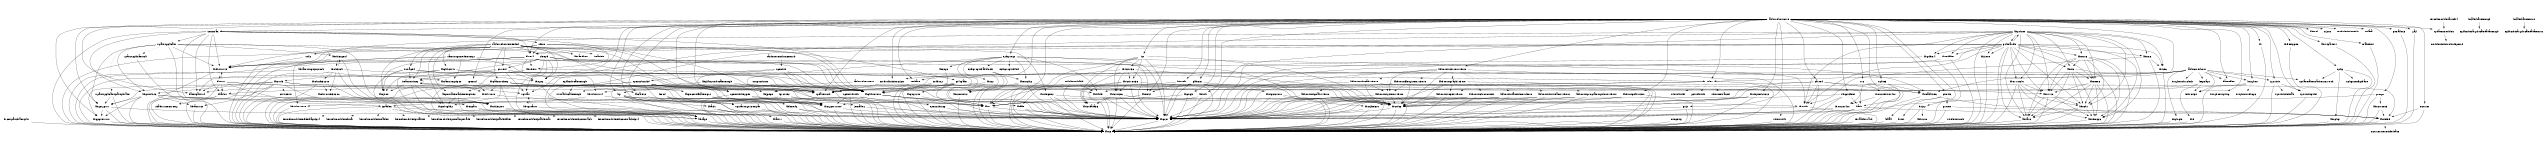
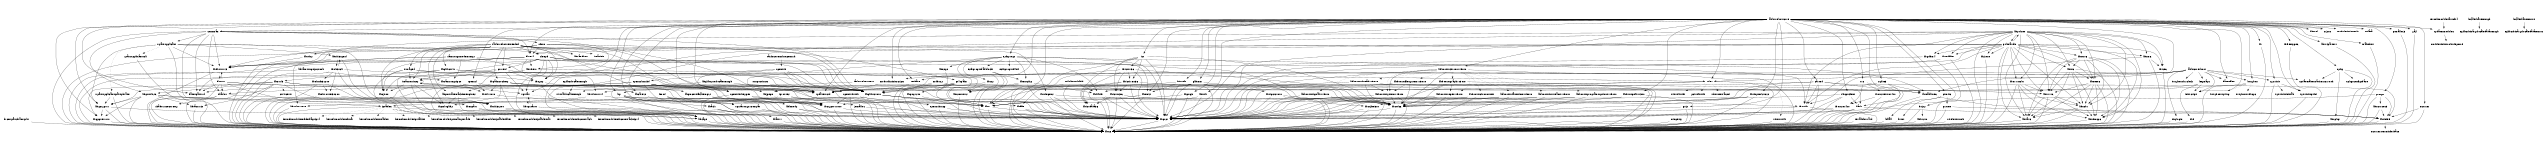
(308, 57) -> (308, 57)
(118, 58) -> none
none -> (2391, 105)
